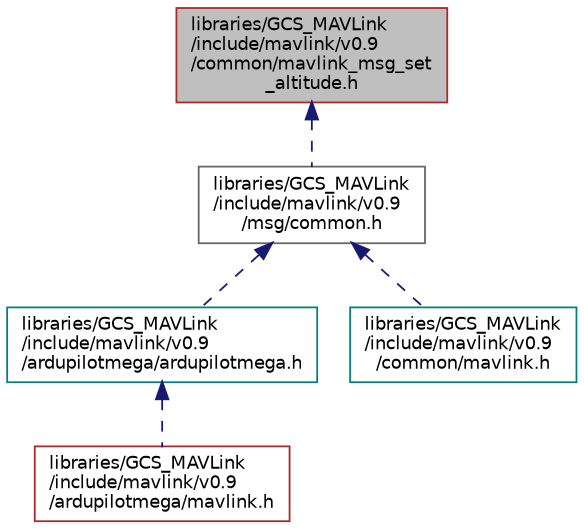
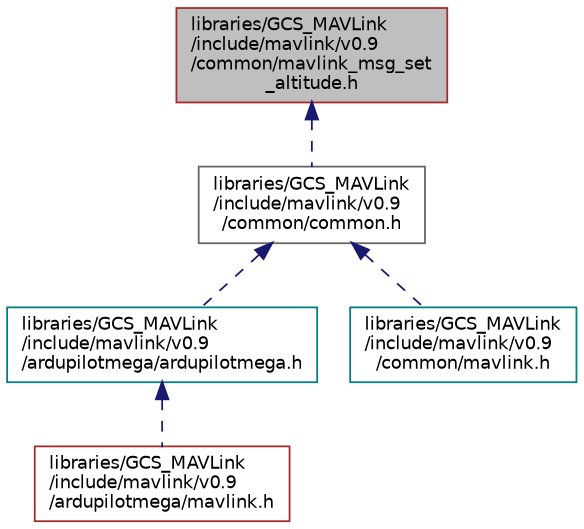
(312, 205) -> (312, 205)
